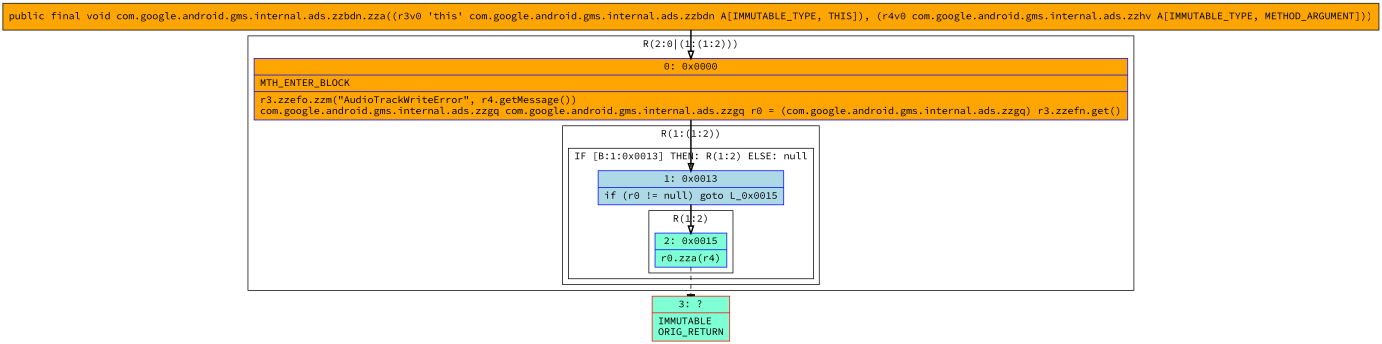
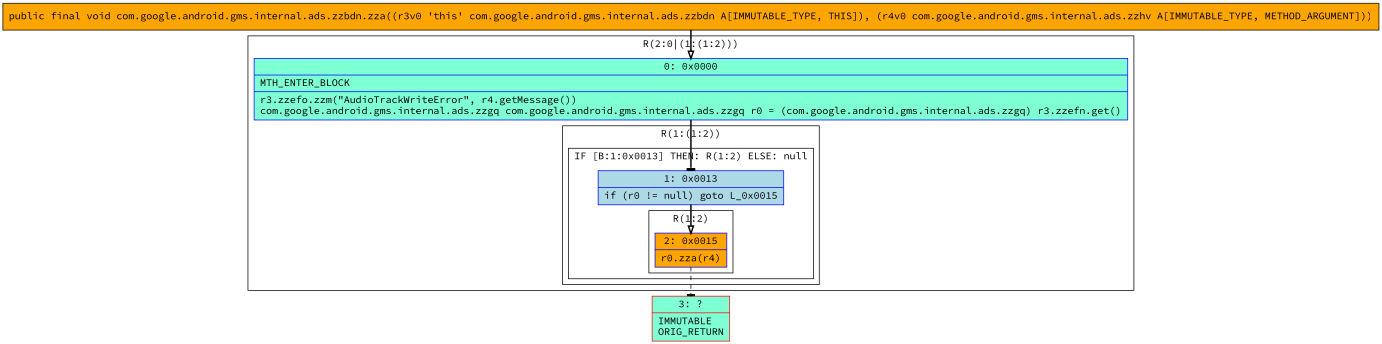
(691, 89) -> (691, 89)
(691, 144) -> (691, 144)
(691, 250) -> (691, 250)
